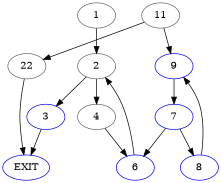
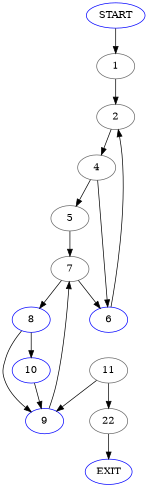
none -> (116, 15)
(46, 117) -> none
(174, 117) -> (70, 269)
none -> (70, 218)
none -> (31, 370)
